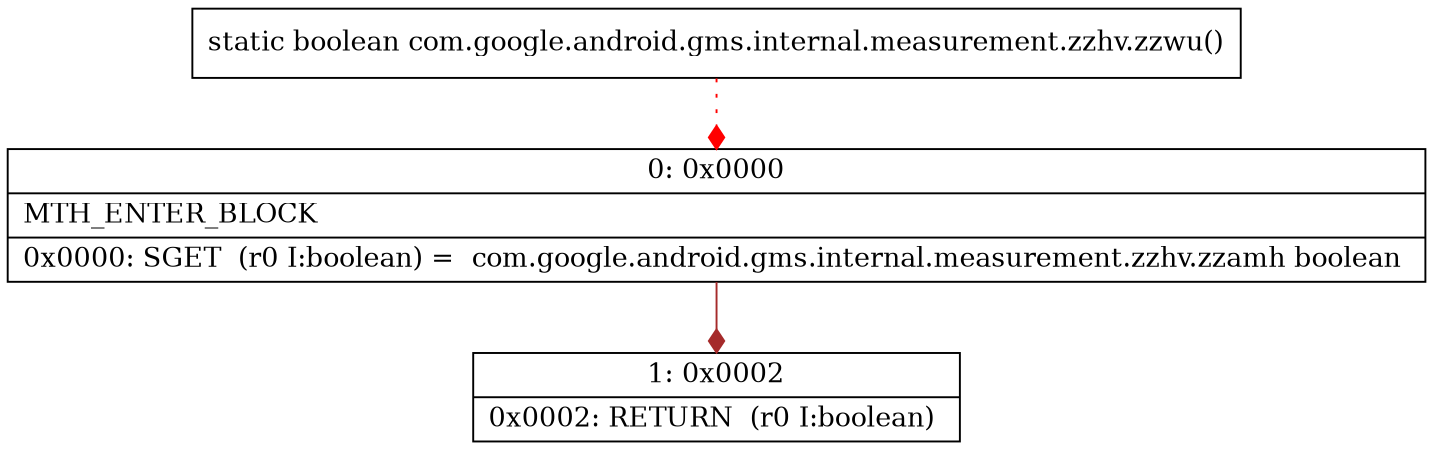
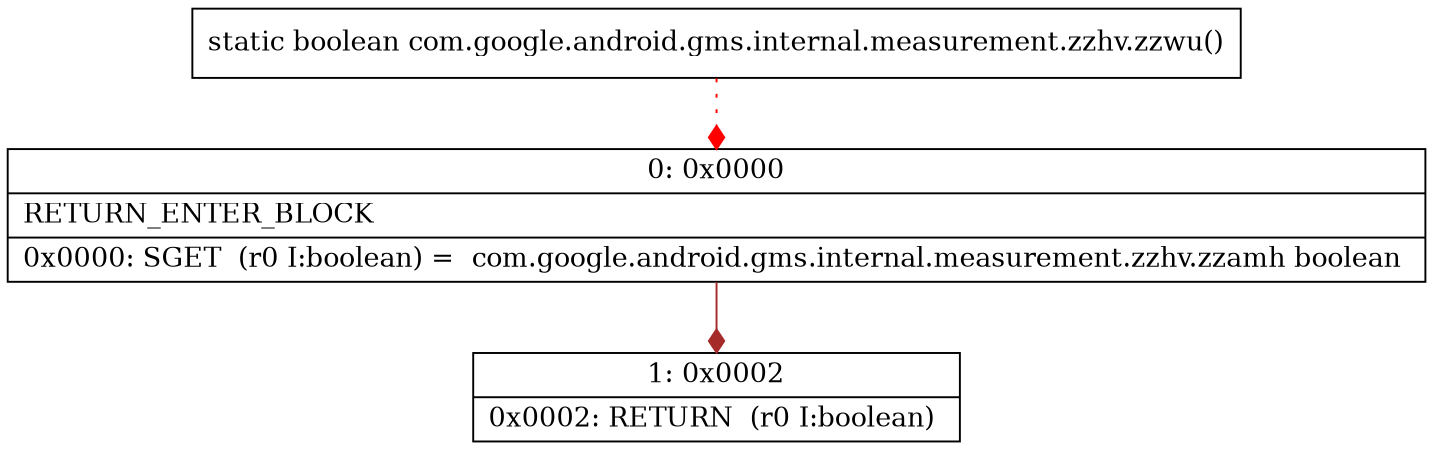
(171, 214) -> (199, 214)
